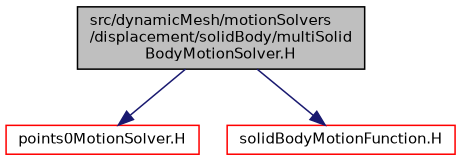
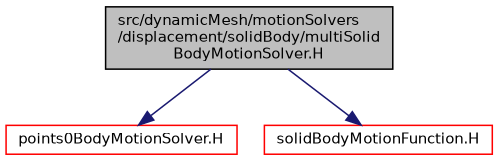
(103, 140) -> (122, 140)
